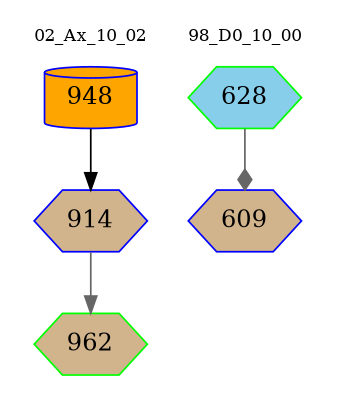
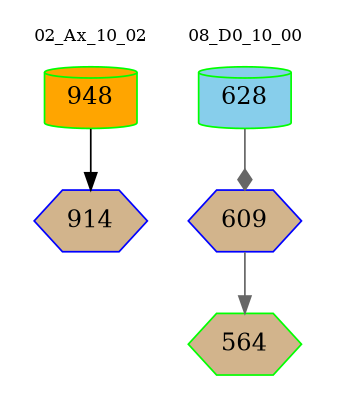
(246, 37) -> (246, 37)
(91, 98) -> (91, 98)
(245, 98) -> (245, 98)
(91, 344) -> none
none -> (245, 344)
